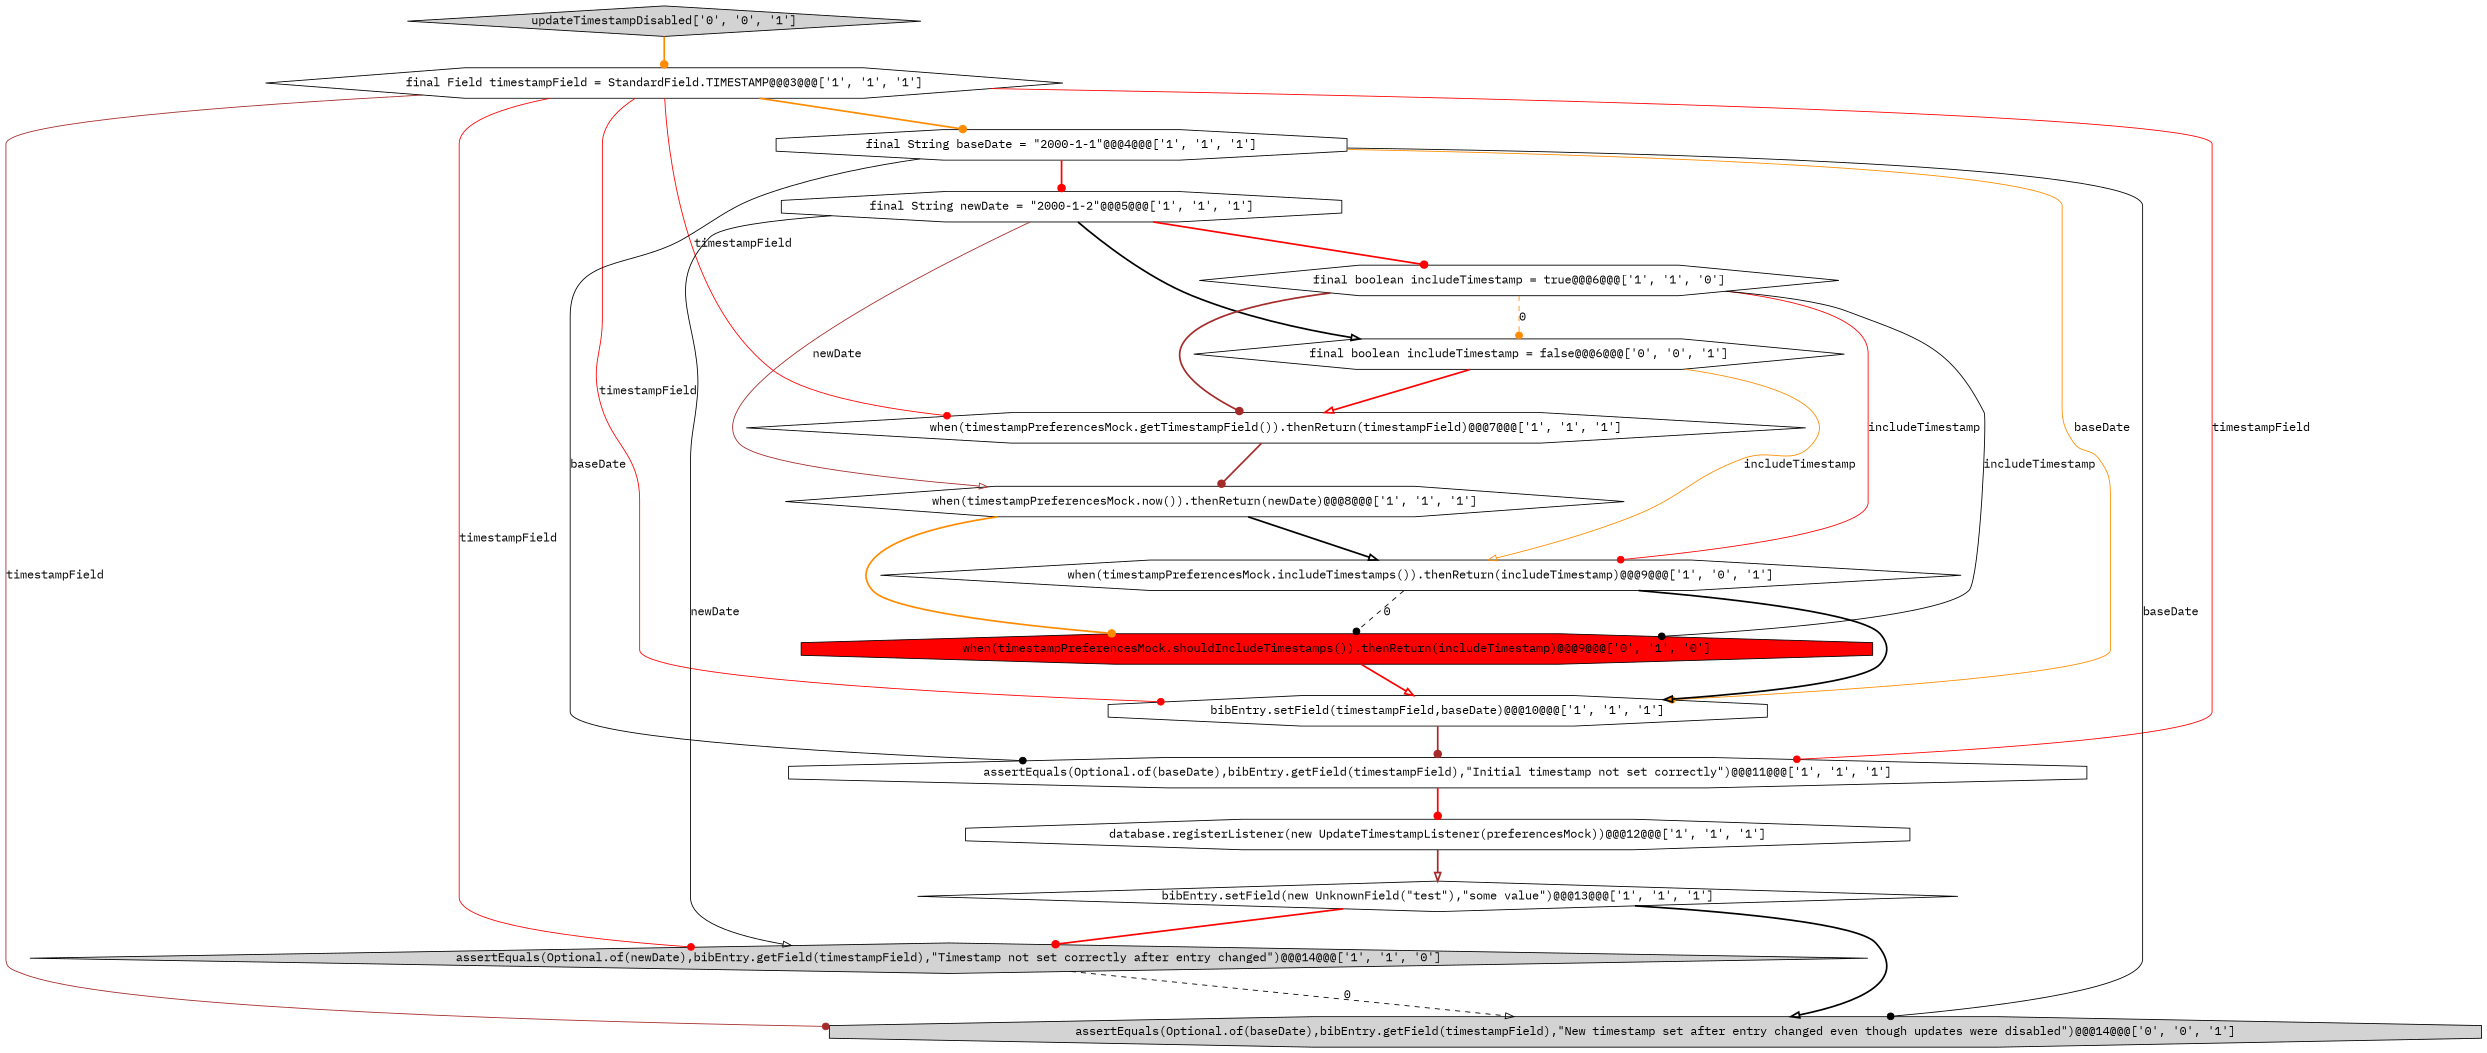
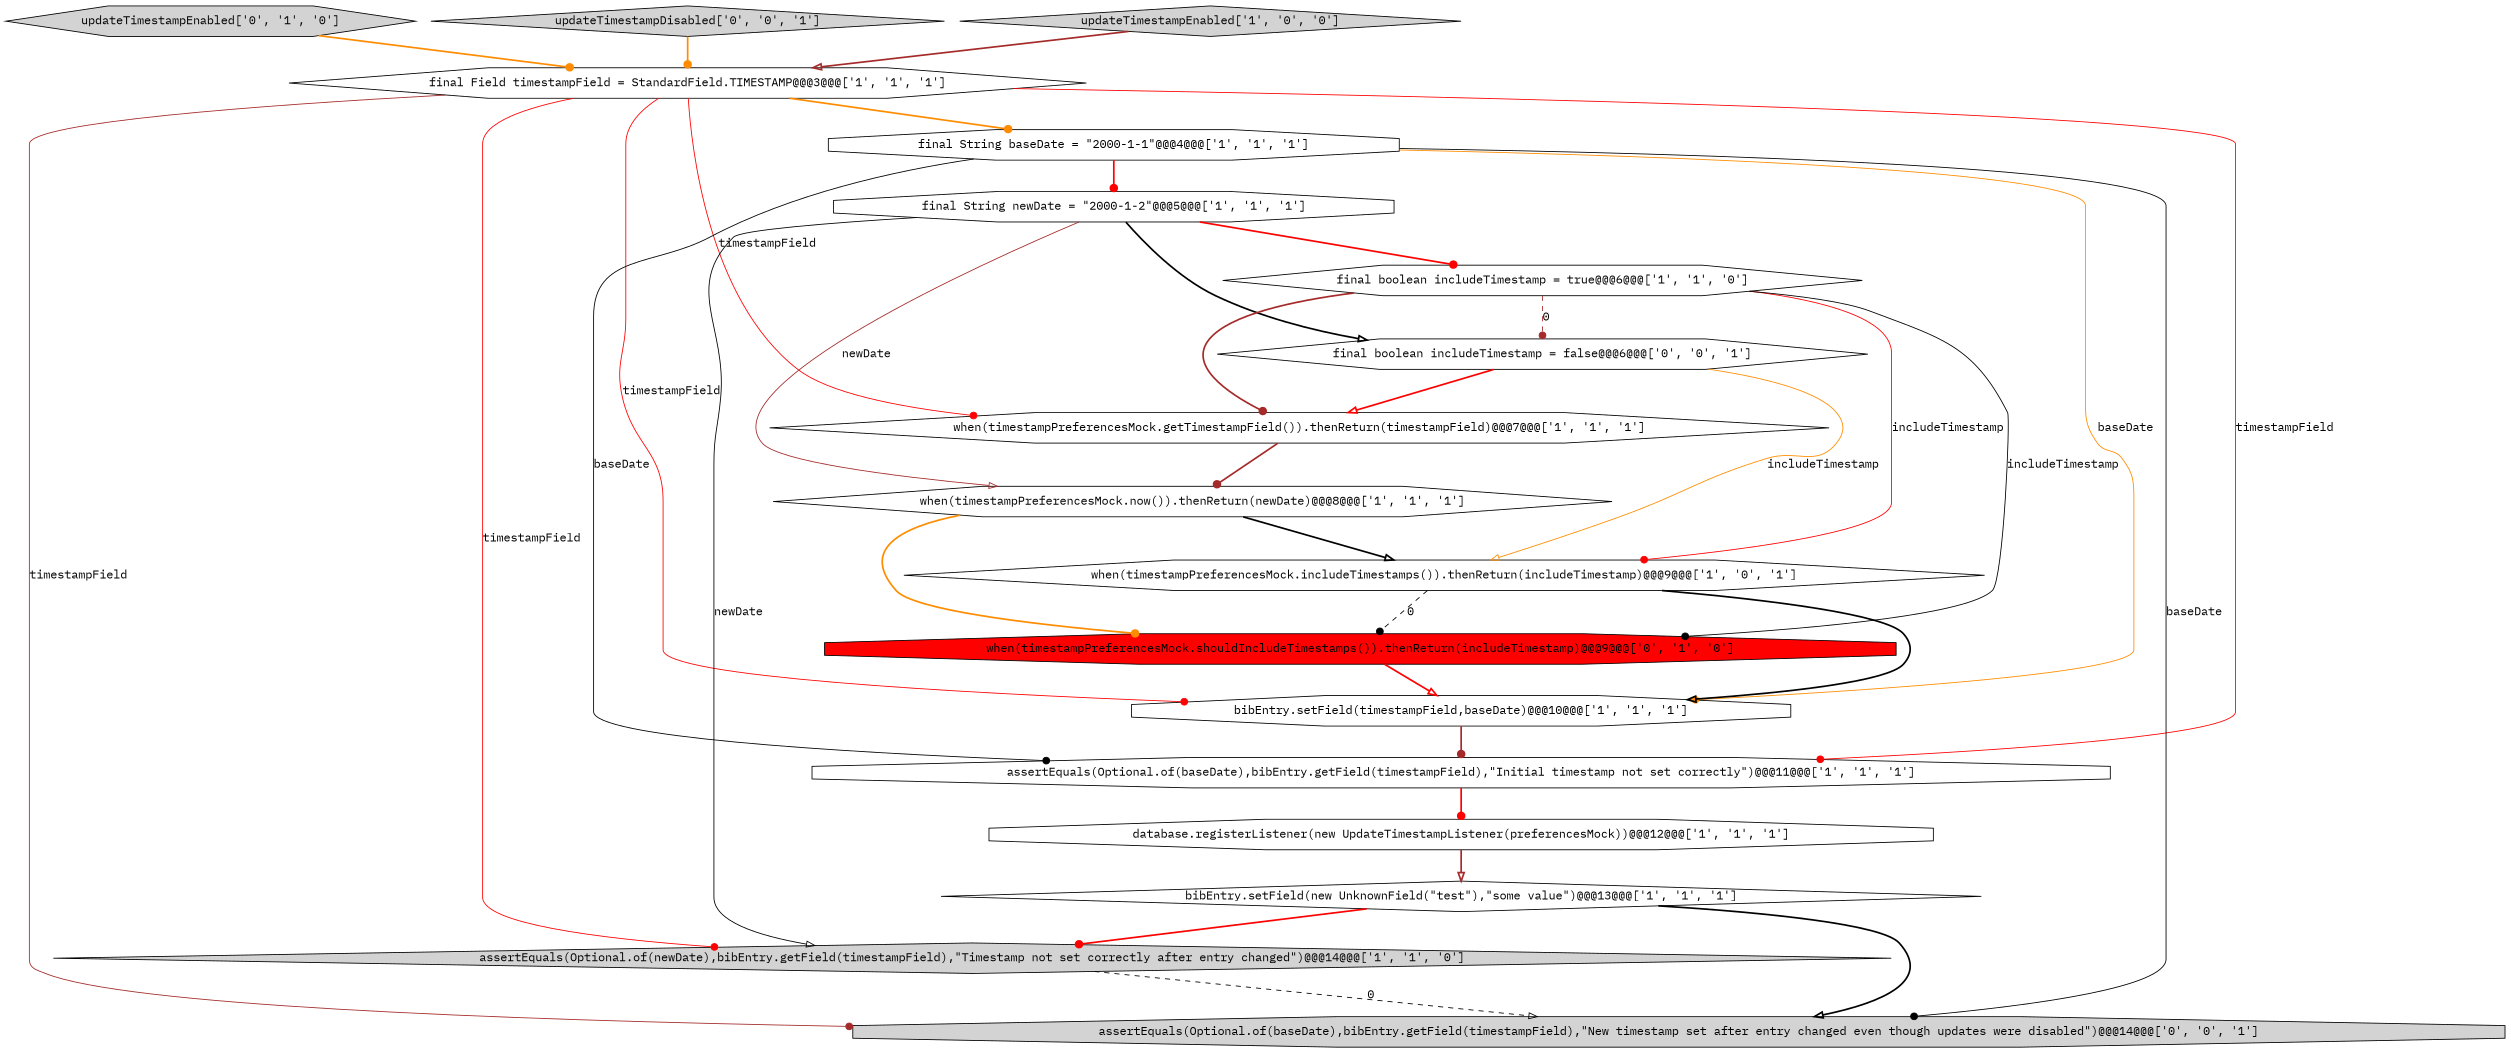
none -> (211, 21)
none -> (1210, 21)
(1519, 314) -> (1543, 314)
